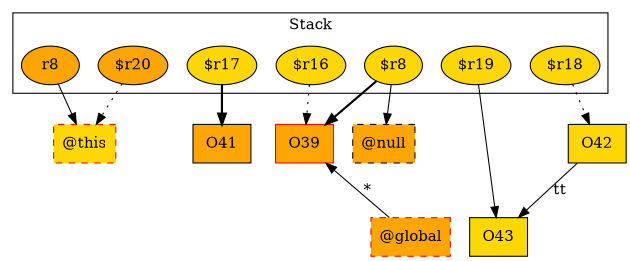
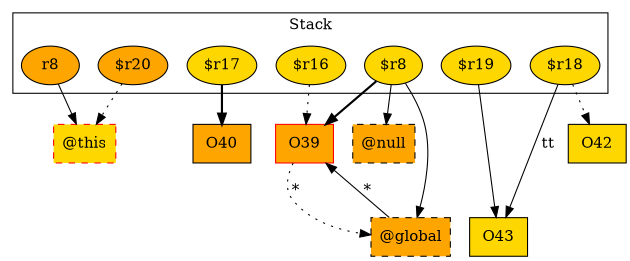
none -> (427, 143)
(222, 144) -> (222, 144)
(552, 187) -> (534, 146)
none -> (306, 213)
(411, 237) -> (411, 237)
